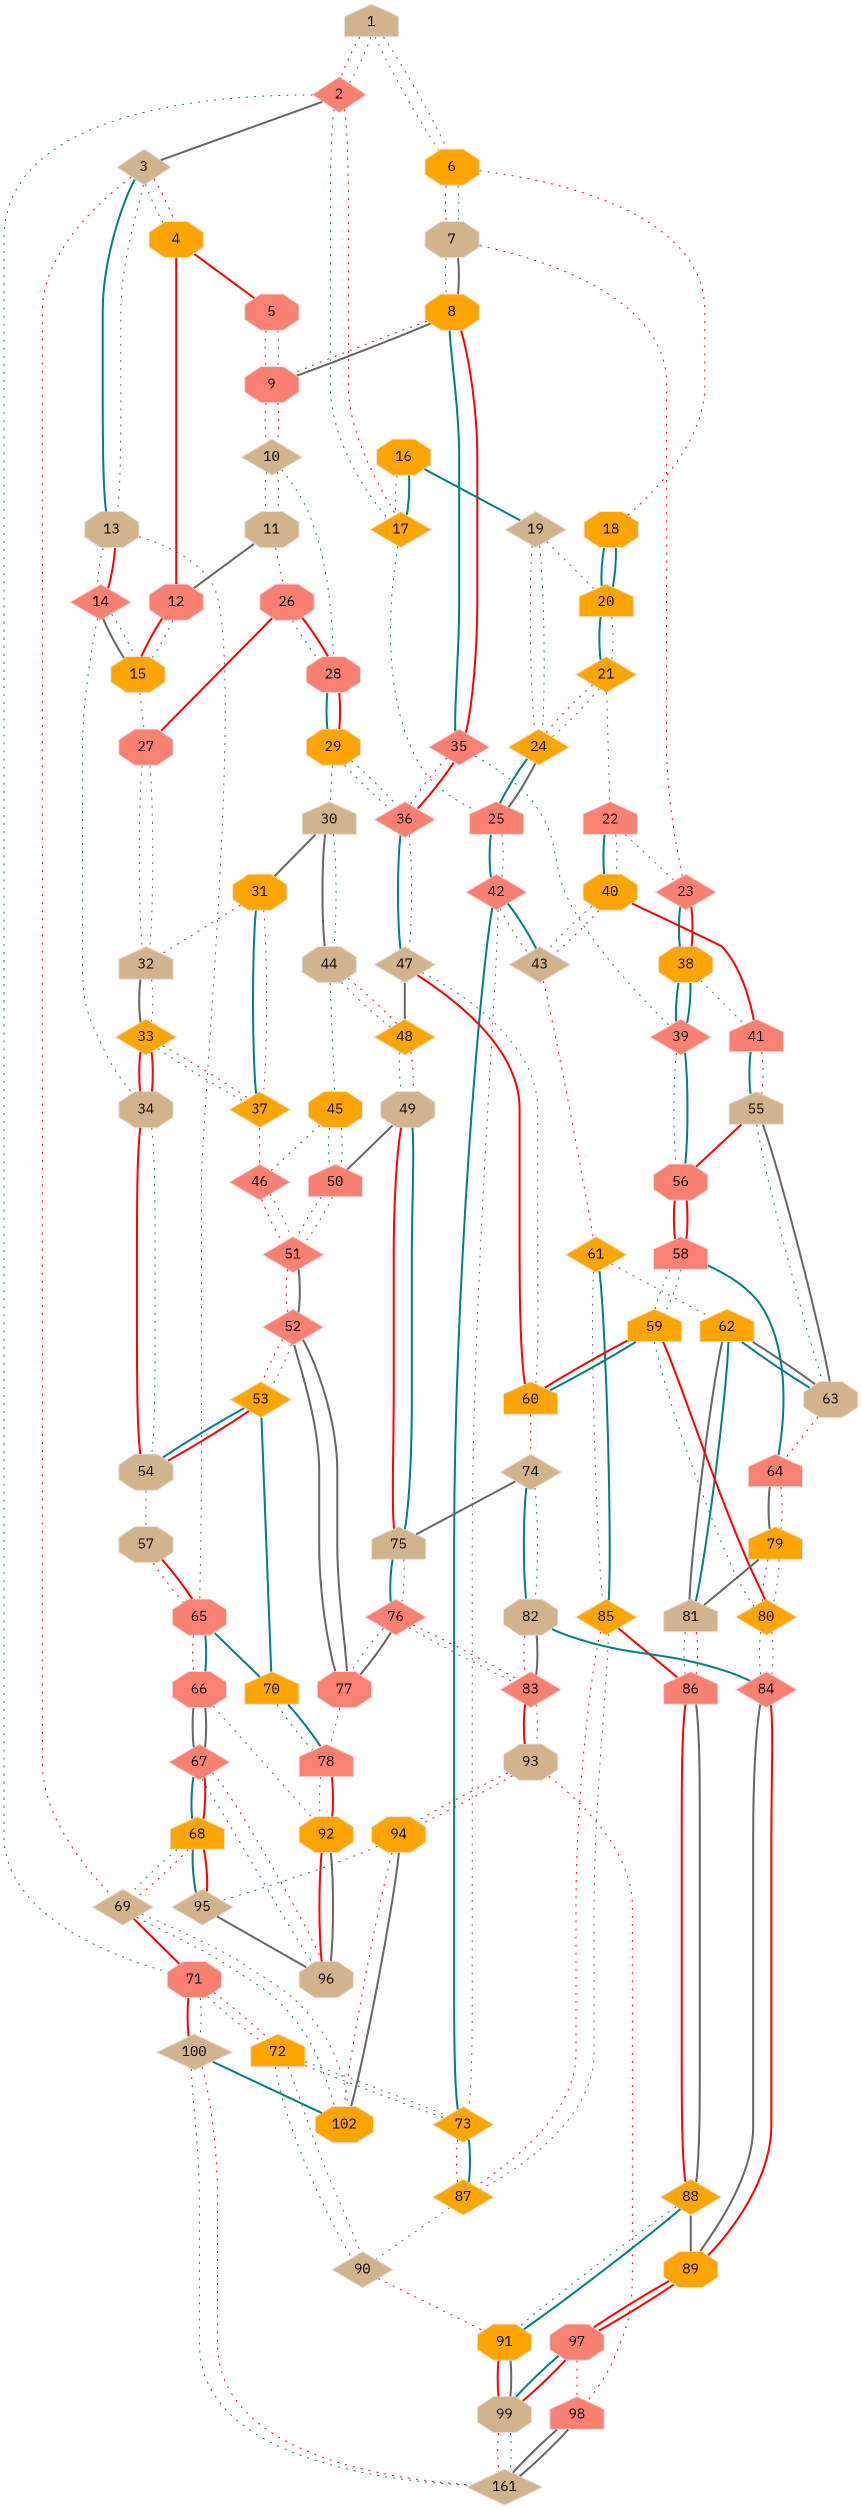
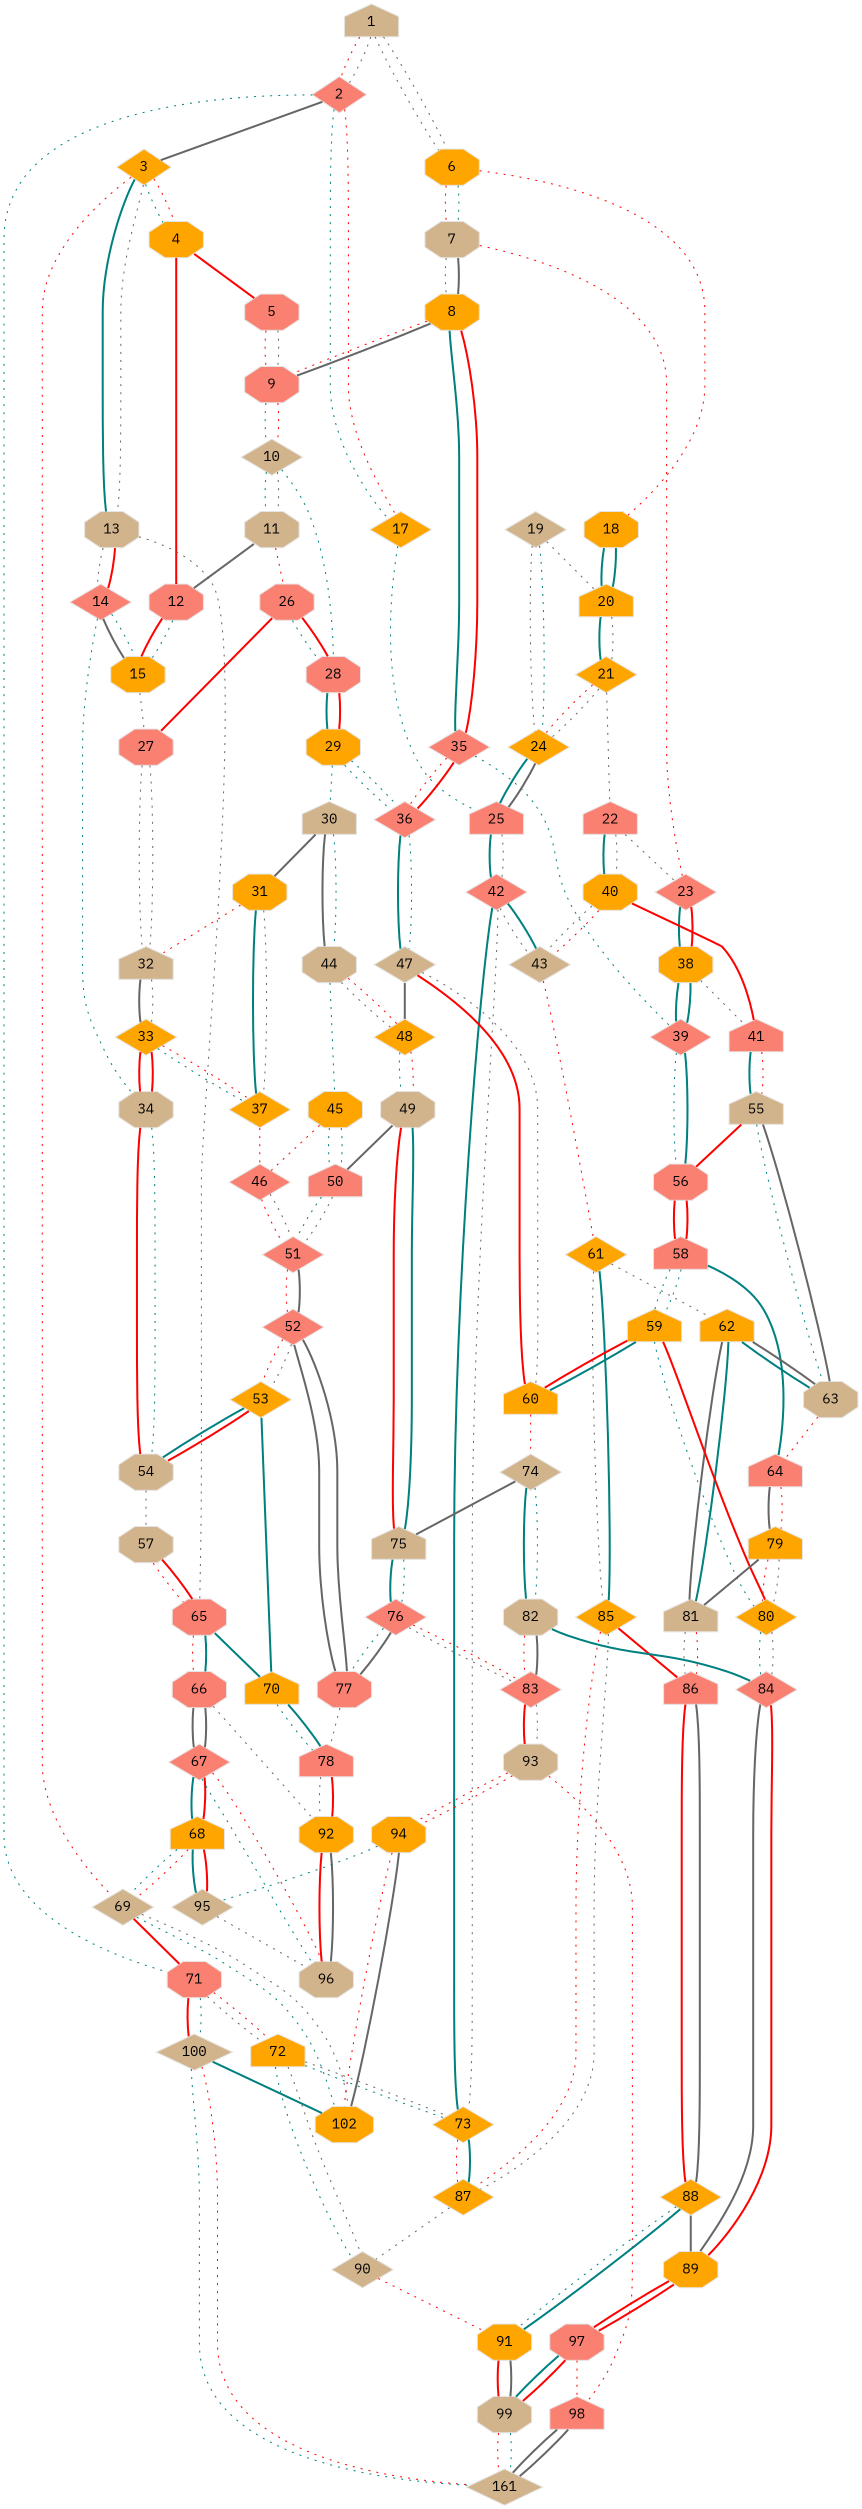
(144, 167) -> (144, 167)
(404, 457) -> none
(262, 1942) -> (262, 1942)
